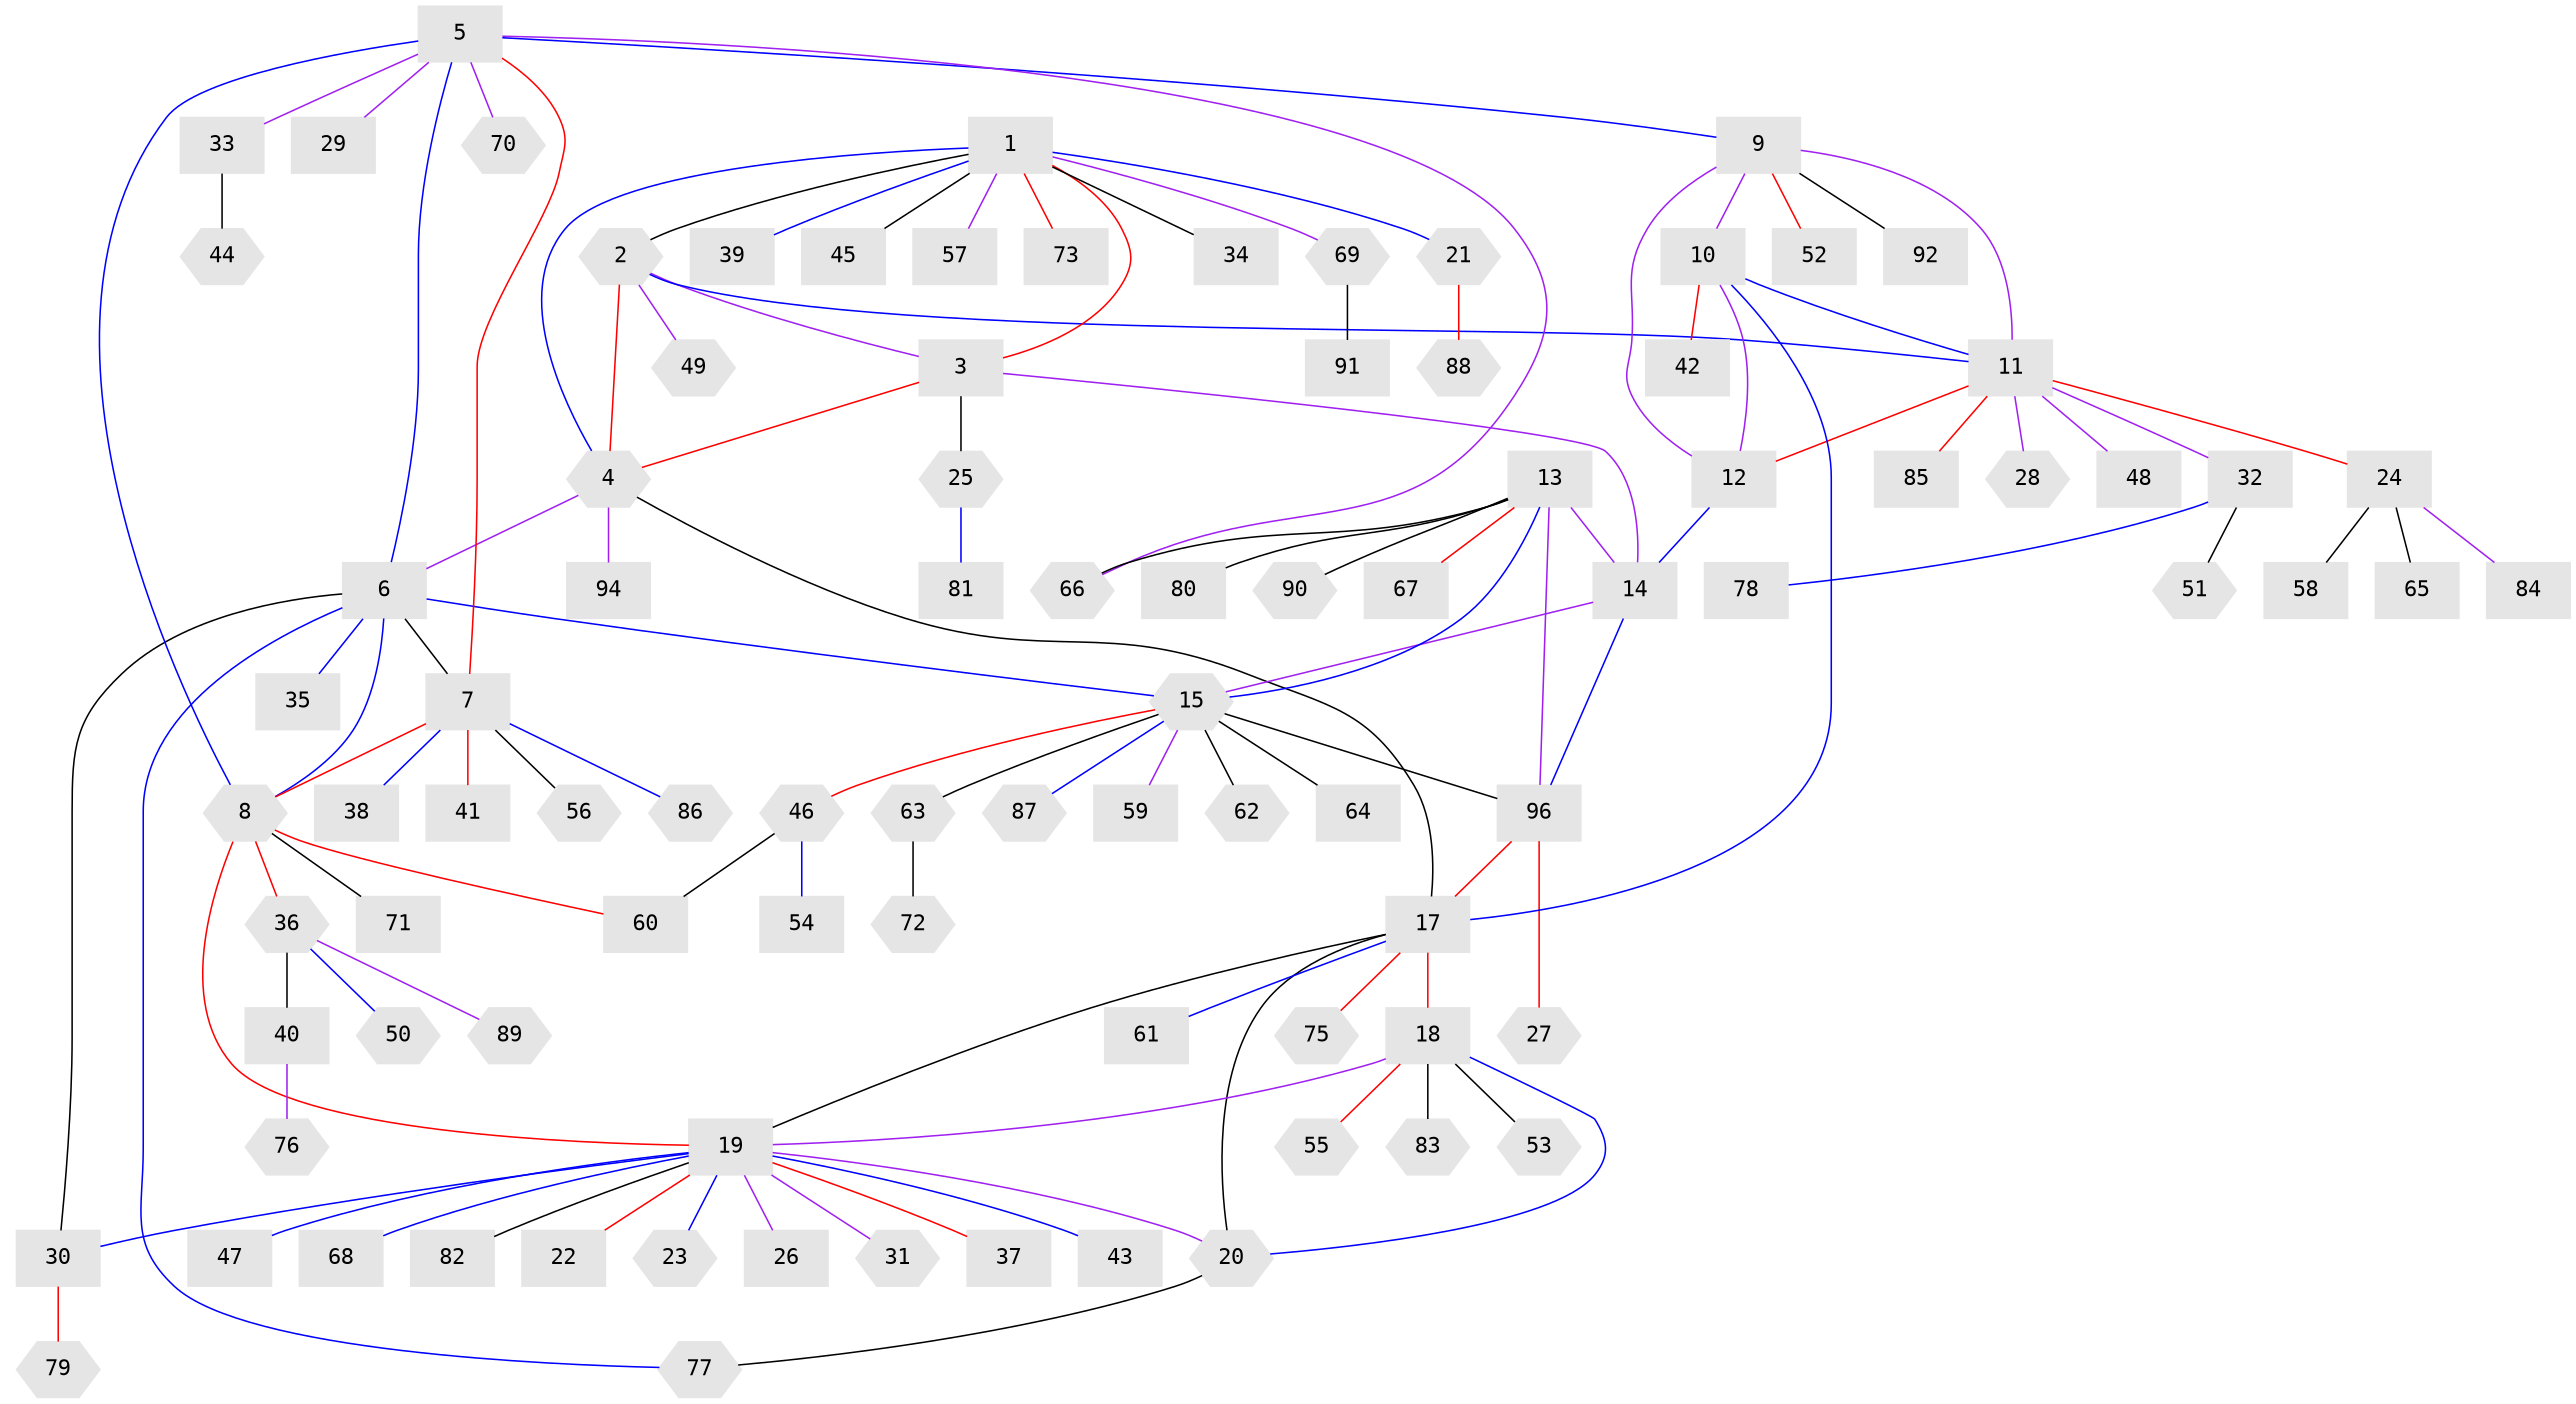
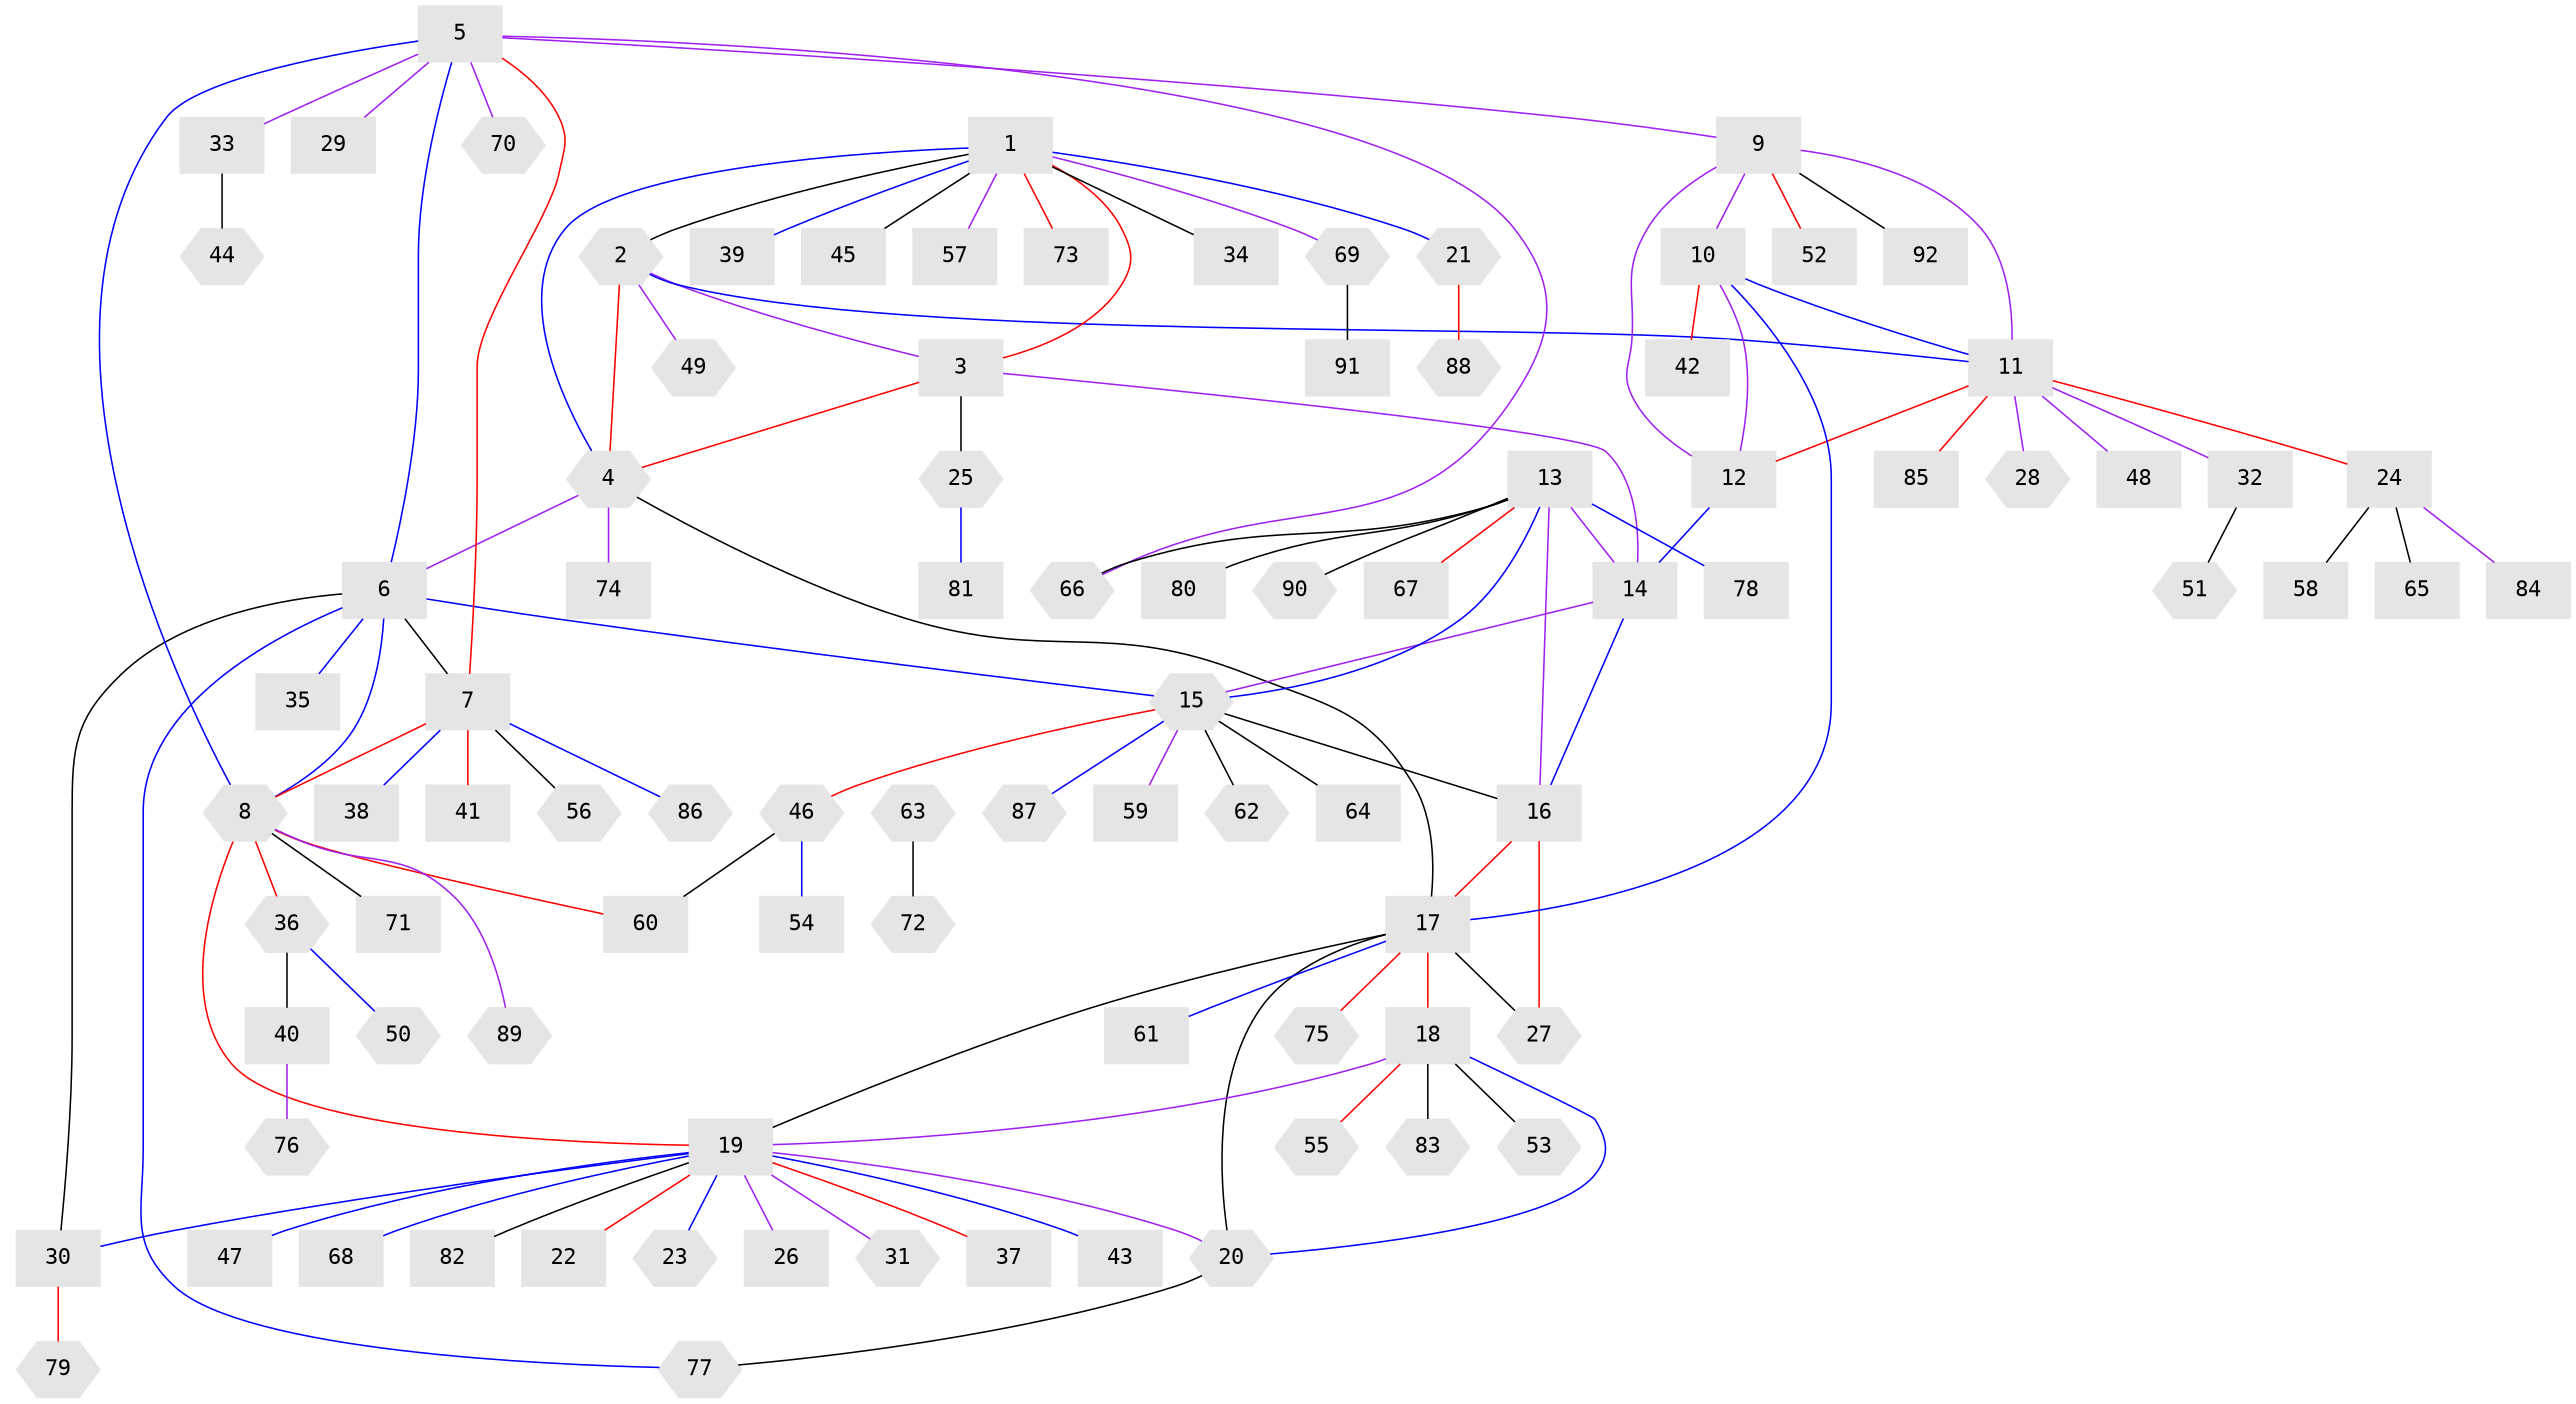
(1141, 80) -> (1141, 80)
(2001, 554) -> (1648, 535)
(609, 591) -> (609, 591)
(1050, 753) -> none
(1539, 813) -> (1539, 813)
(398, 980) -> (446, 890)
none -> (1485, 982)
